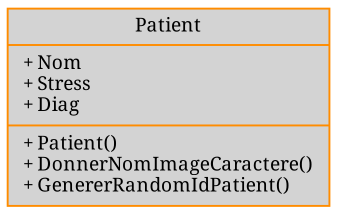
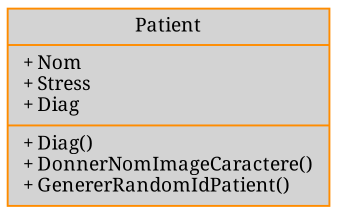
(71, 144) -> (58, 144)
